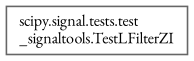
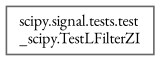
(97, 30) -> (80, 30)
